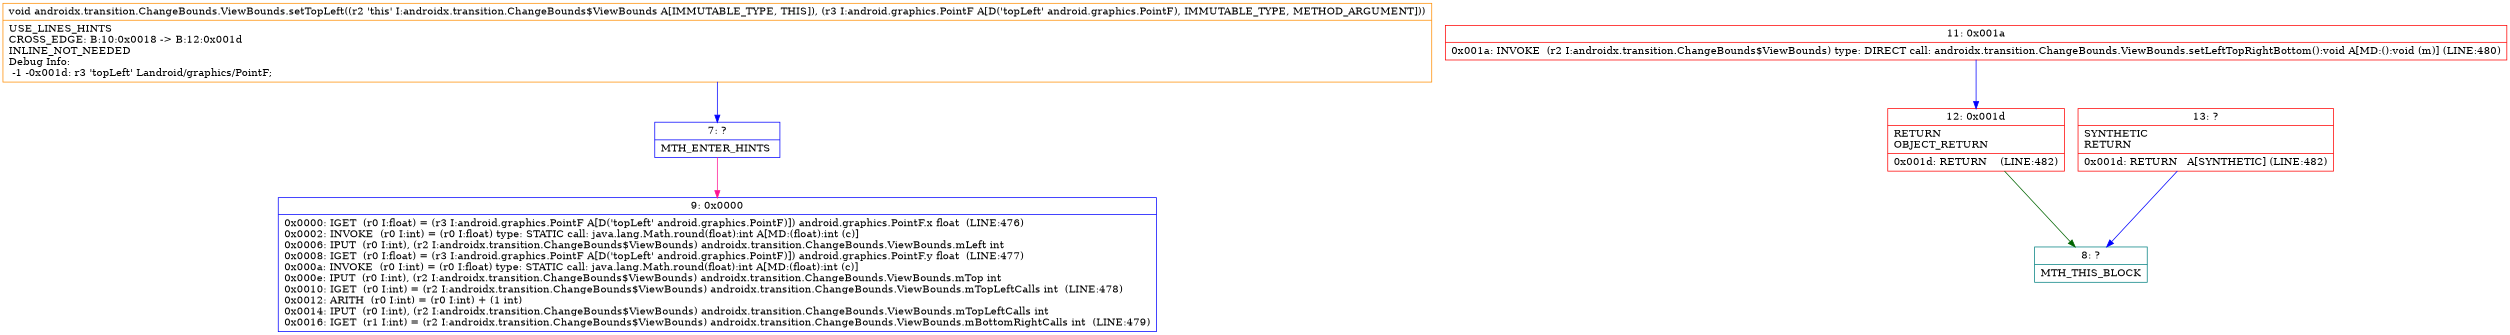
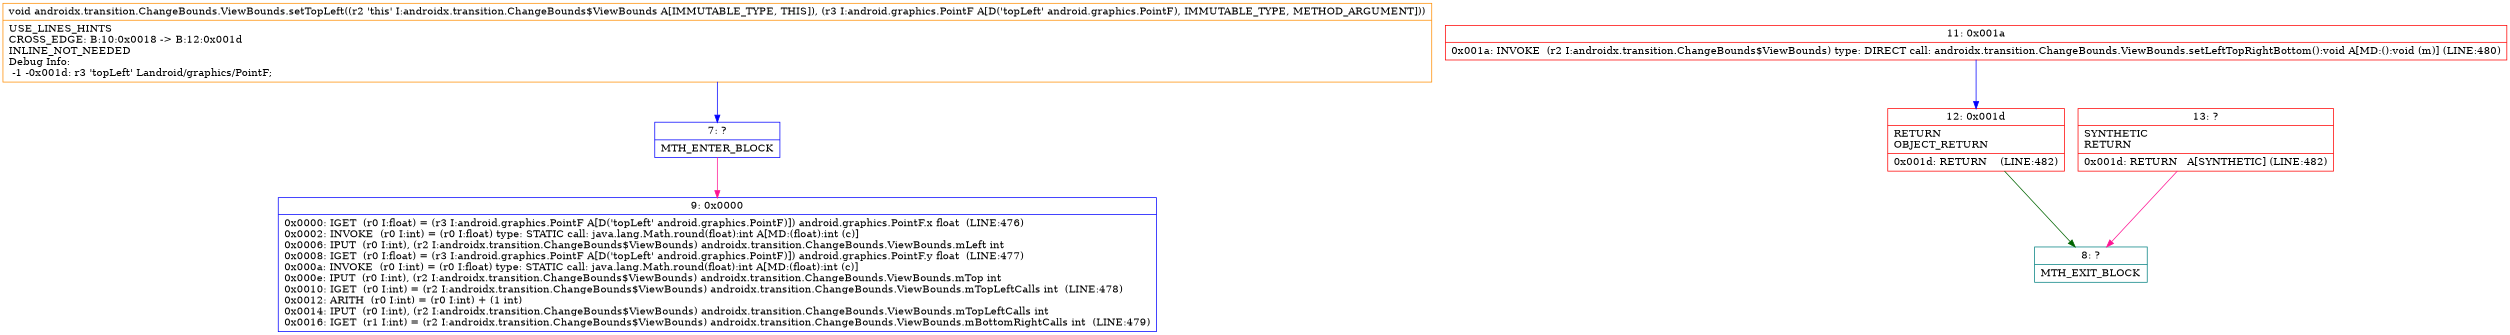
(716, 148) -> (717, 148)
(2145, 206) -> (2145, 206)
(2091, 273) -> (2091, 273)
